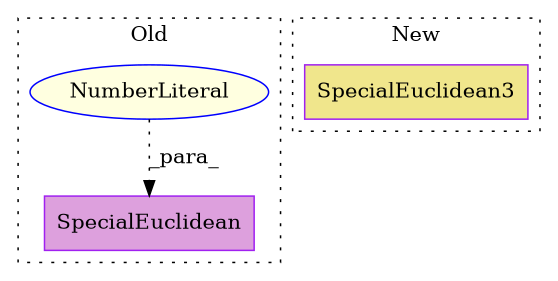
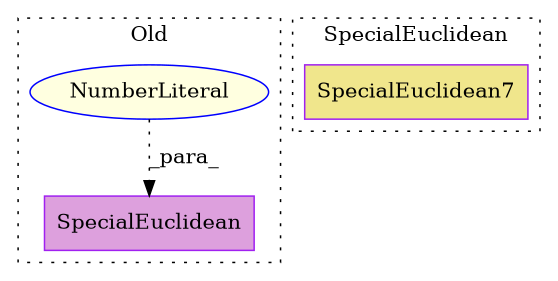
(416, 35) -> (416, 35)
(416, 92) -> (416, 92)
